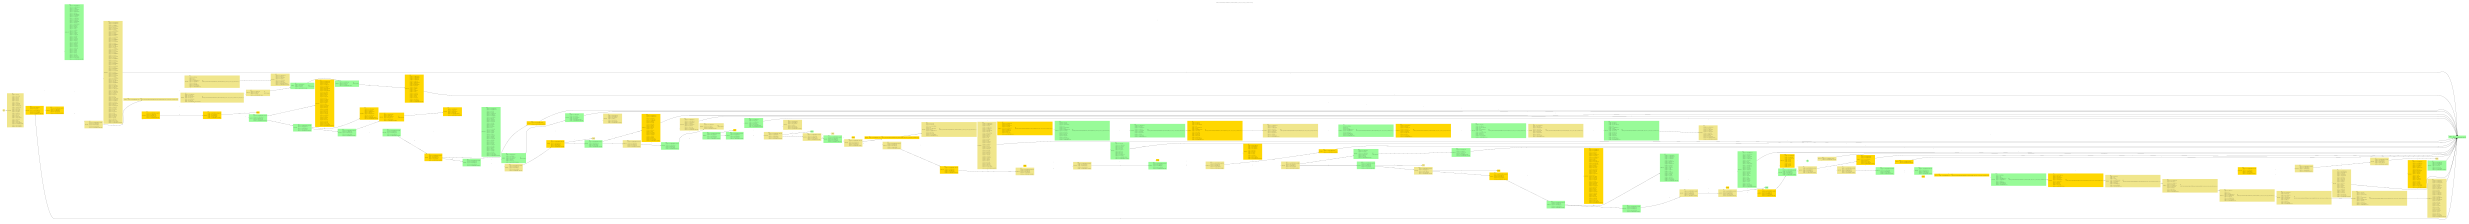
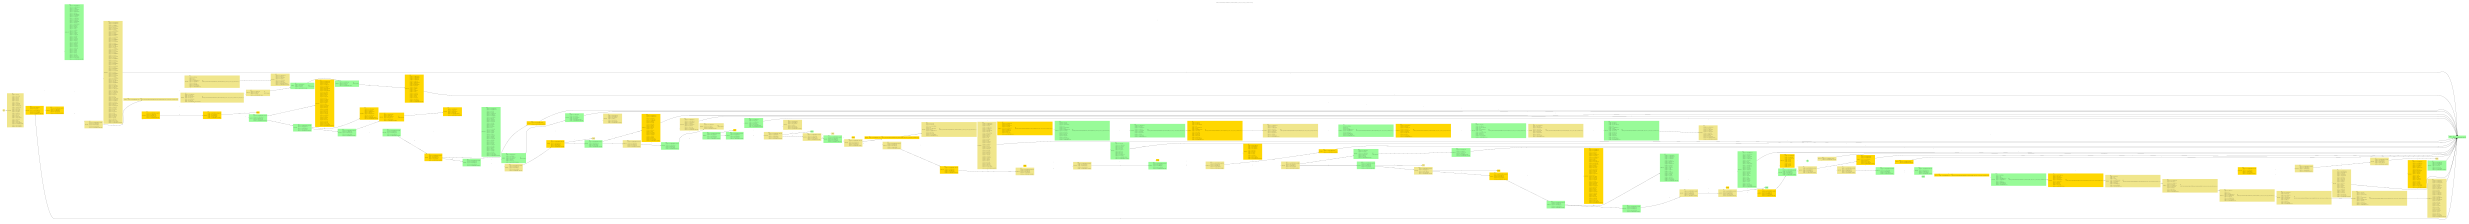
(1923, 177) -> (1923, 177)
